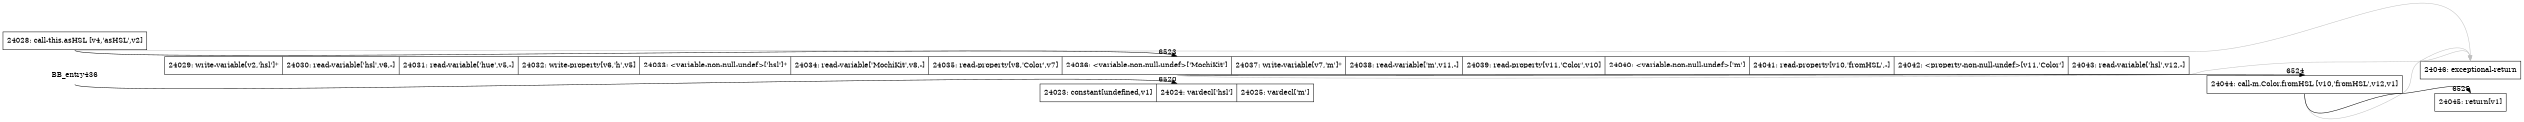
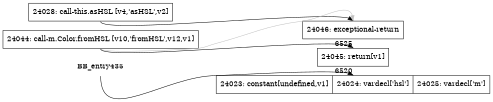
(1292, 51) -> (224, 21)
(1177, 66) -> none
(75, 75) -> (101, 67)
